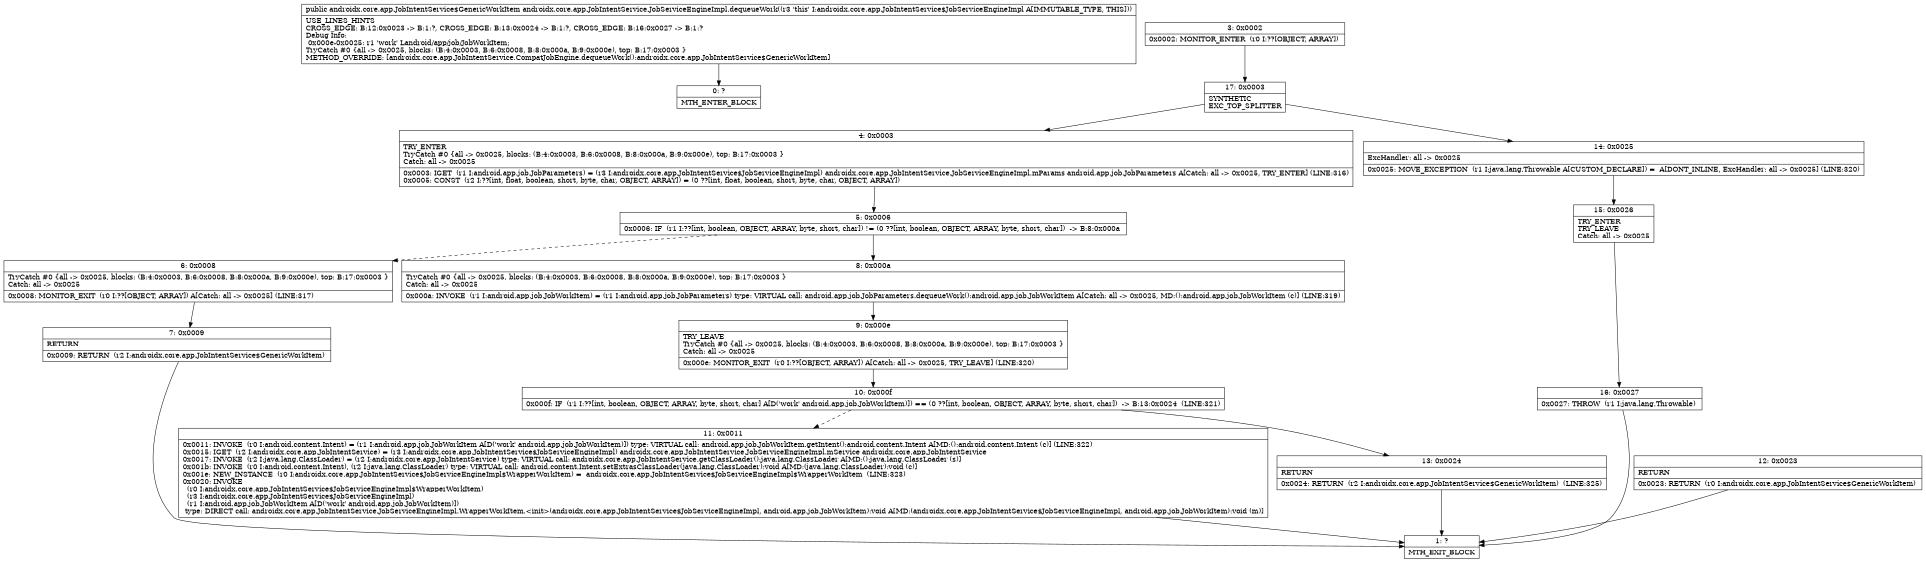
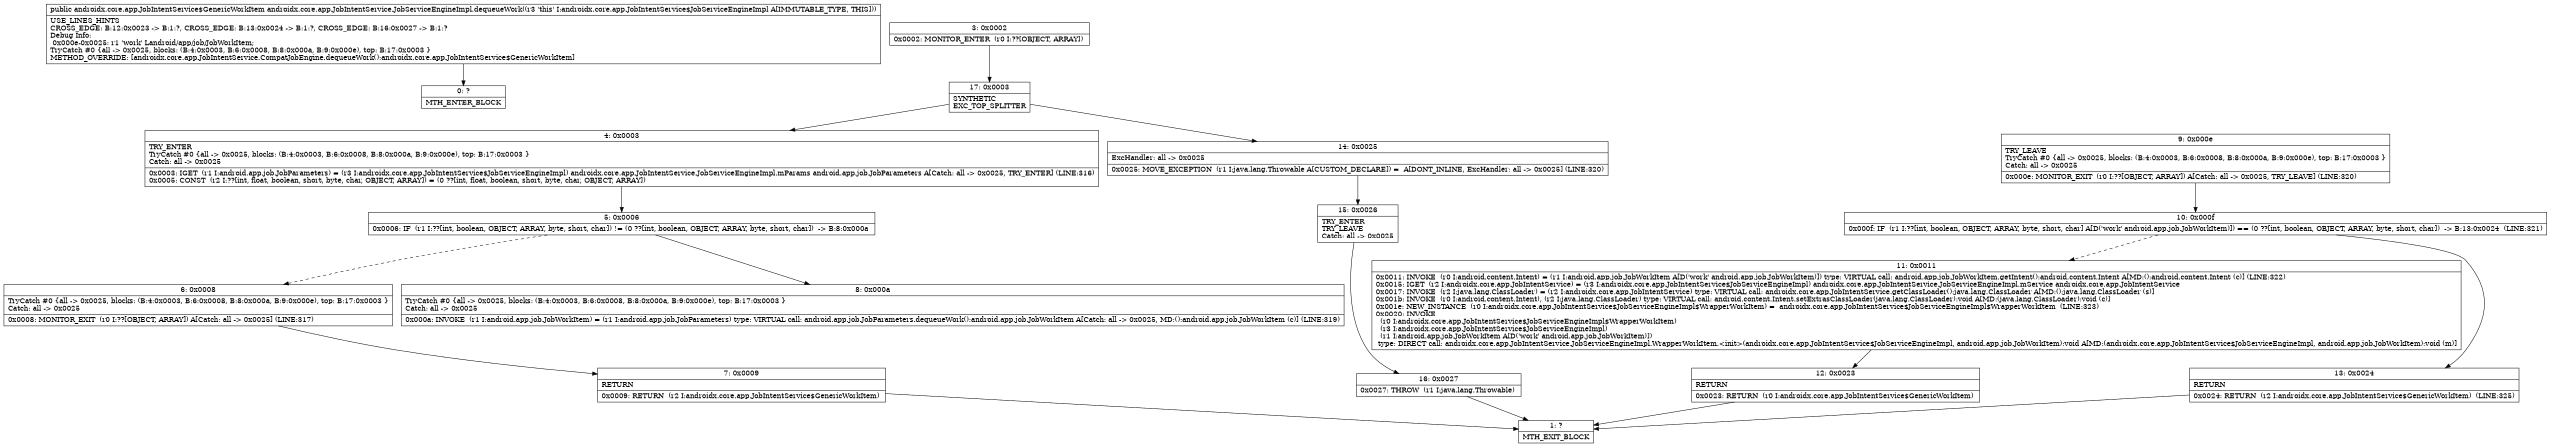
(873, 309) -> none
(1278, 530) -> (1864, 357)
